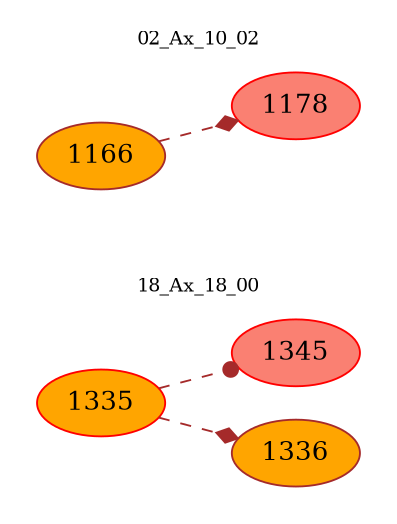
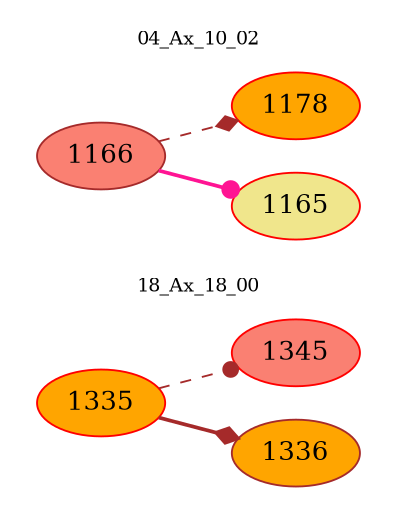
(198, 40) -> (198, 40)
(296, 106) -> (296, 106)
(101, 156) -> (101, 156)
none -> (296, 206)
(187, 425) -> (187, 425)
